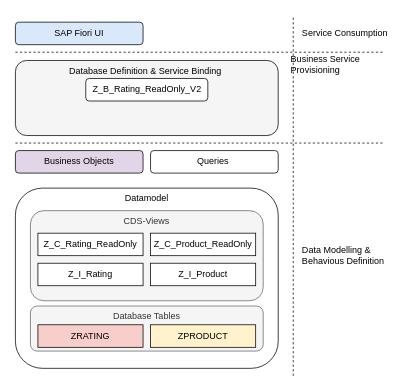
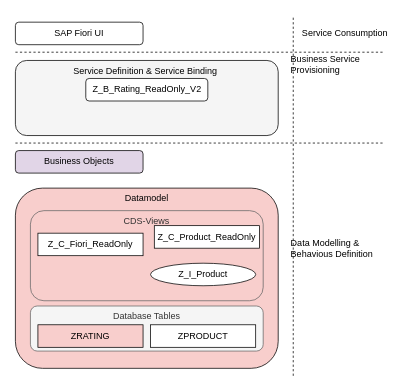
(79, 33) -> (79, 33)
(147, 71) -> (147, 71)
(214, 162) -> none
(147, 199) -> (147, 199)
(90, 244) -> (90, 244)
(203, 244) -> (207, 237)
(147, 255) -> (147, 255)
(345, 255) -> (334, 248)
(90, 274) -> none
(203, 274) -> (203, 274)
(203, 336) -> (203, 336)
